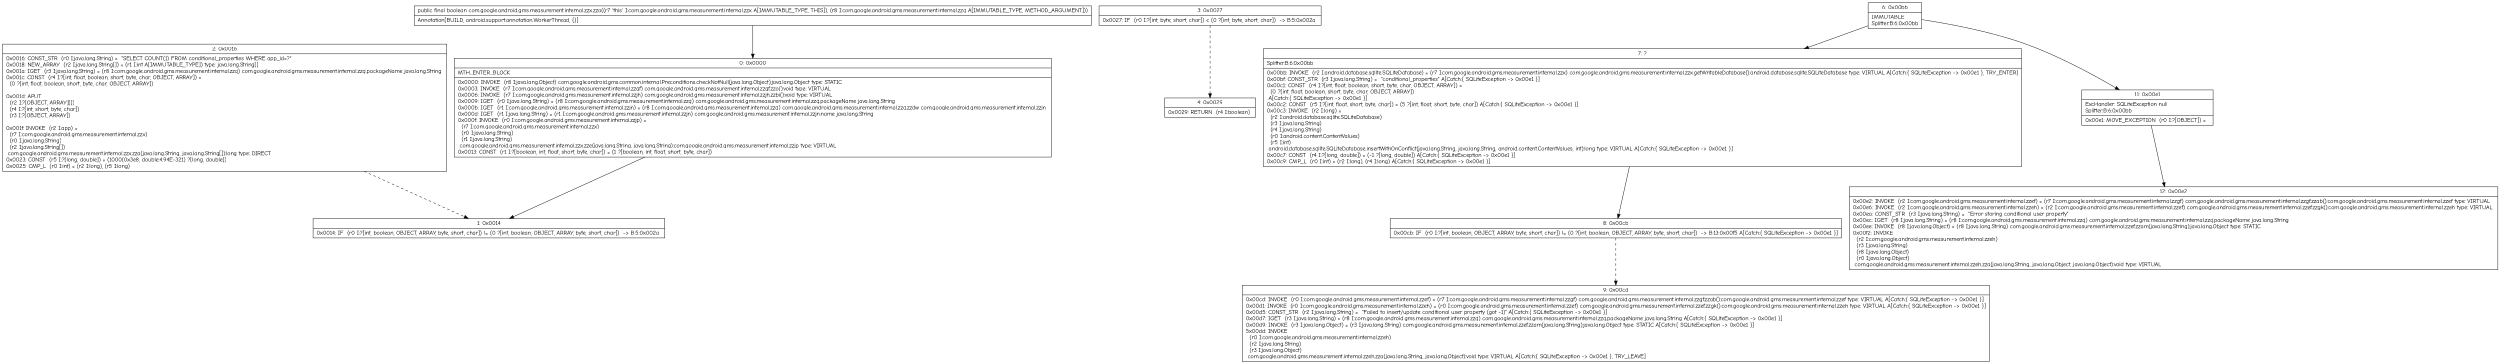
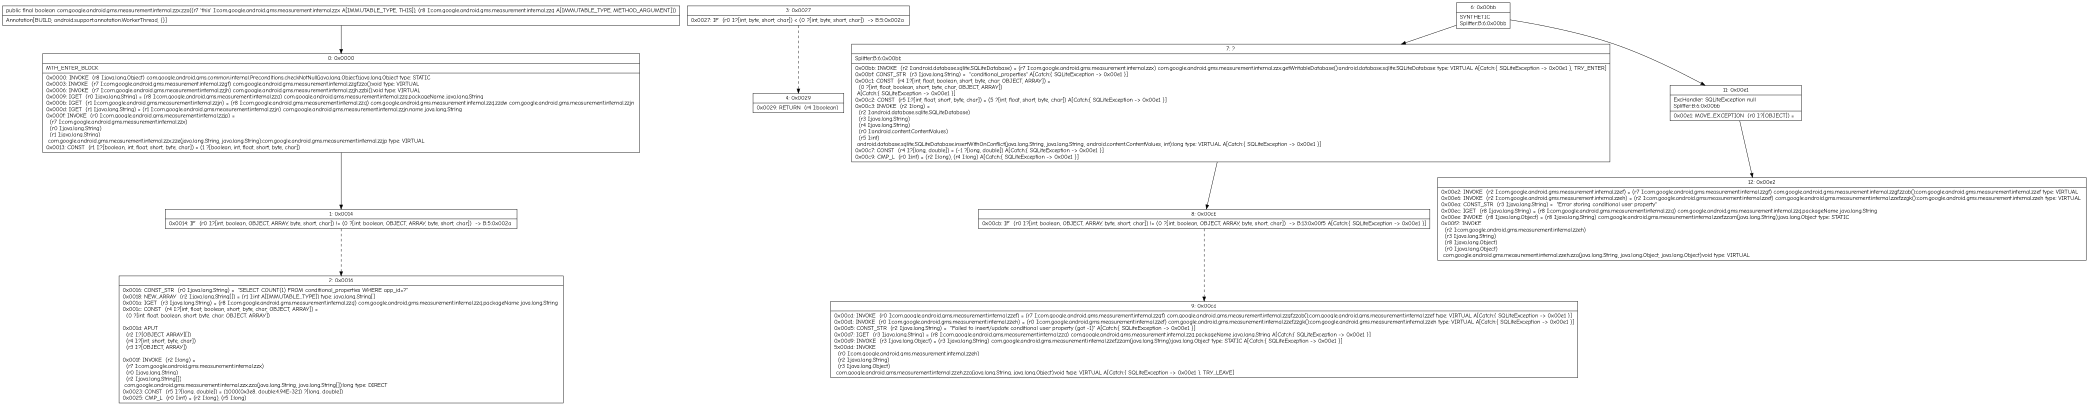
(1888, 17) -> (1475, 17)
(43, 128) -> (160, 360)
(414, 194) -> (341, 250)
